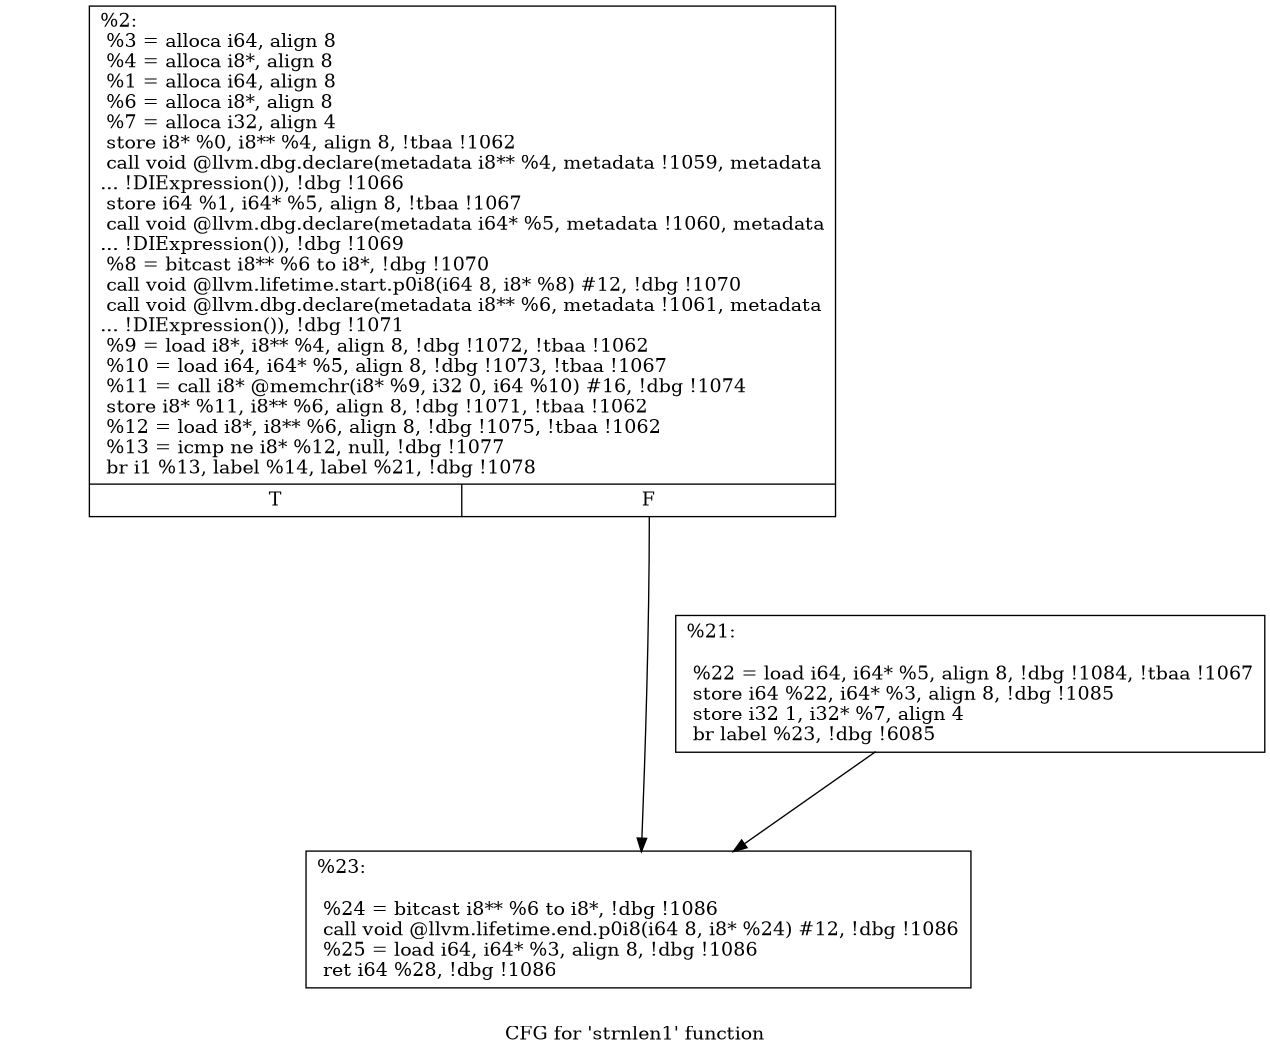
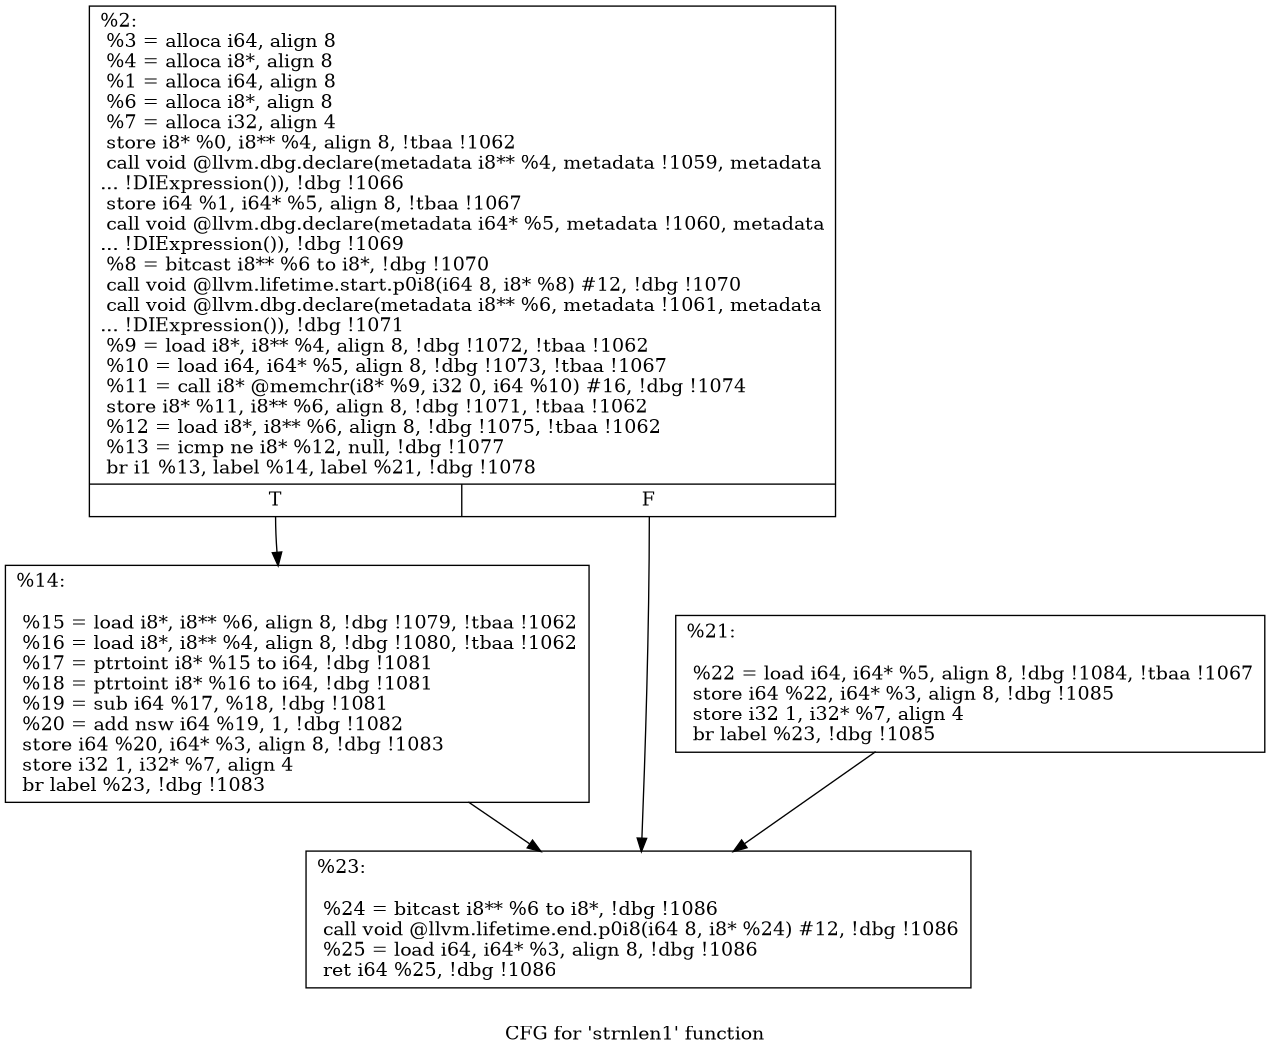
none -> (297, 684)
(811, 735) -> (811, 735)
(437, 970) -> (437, 970)
